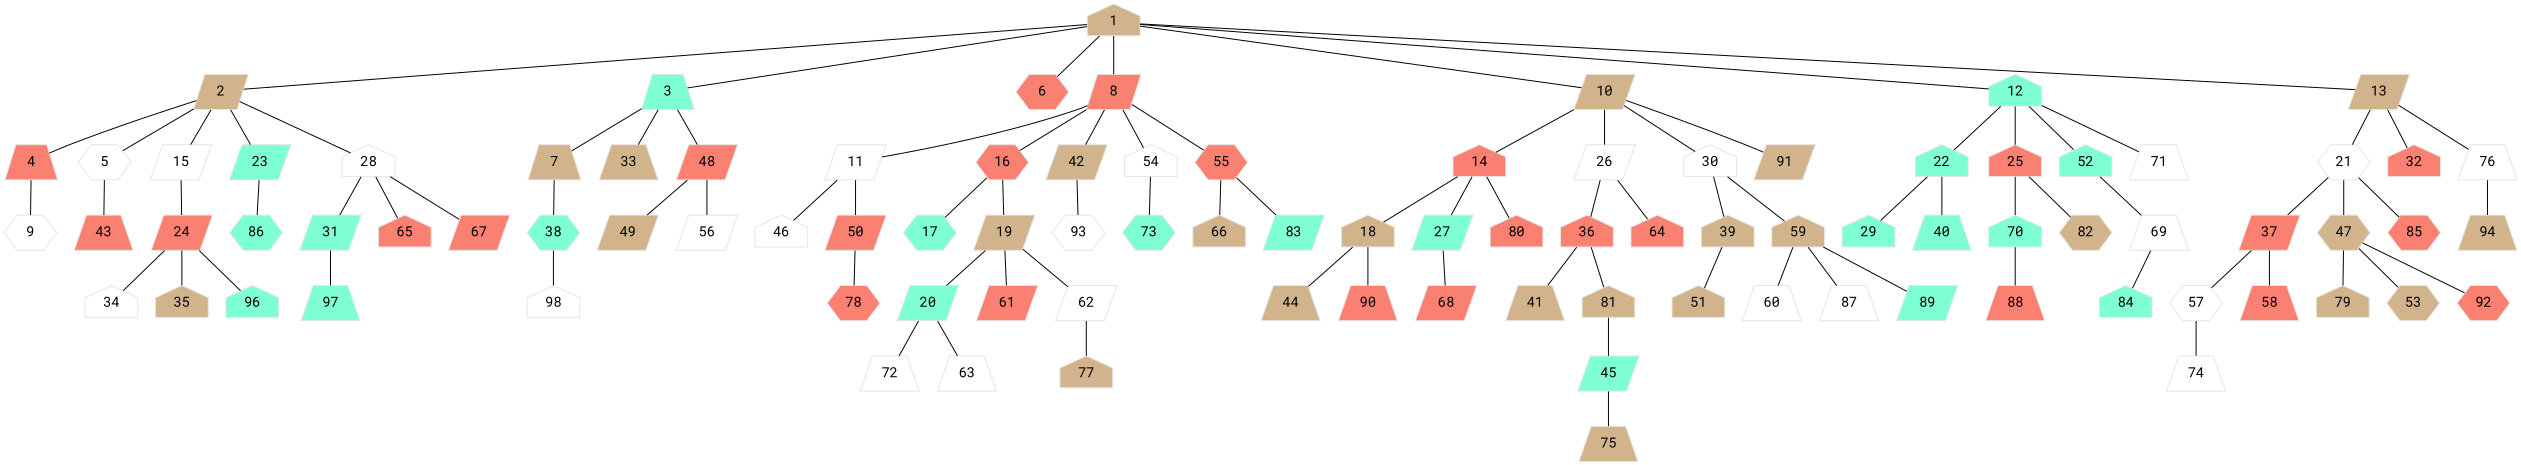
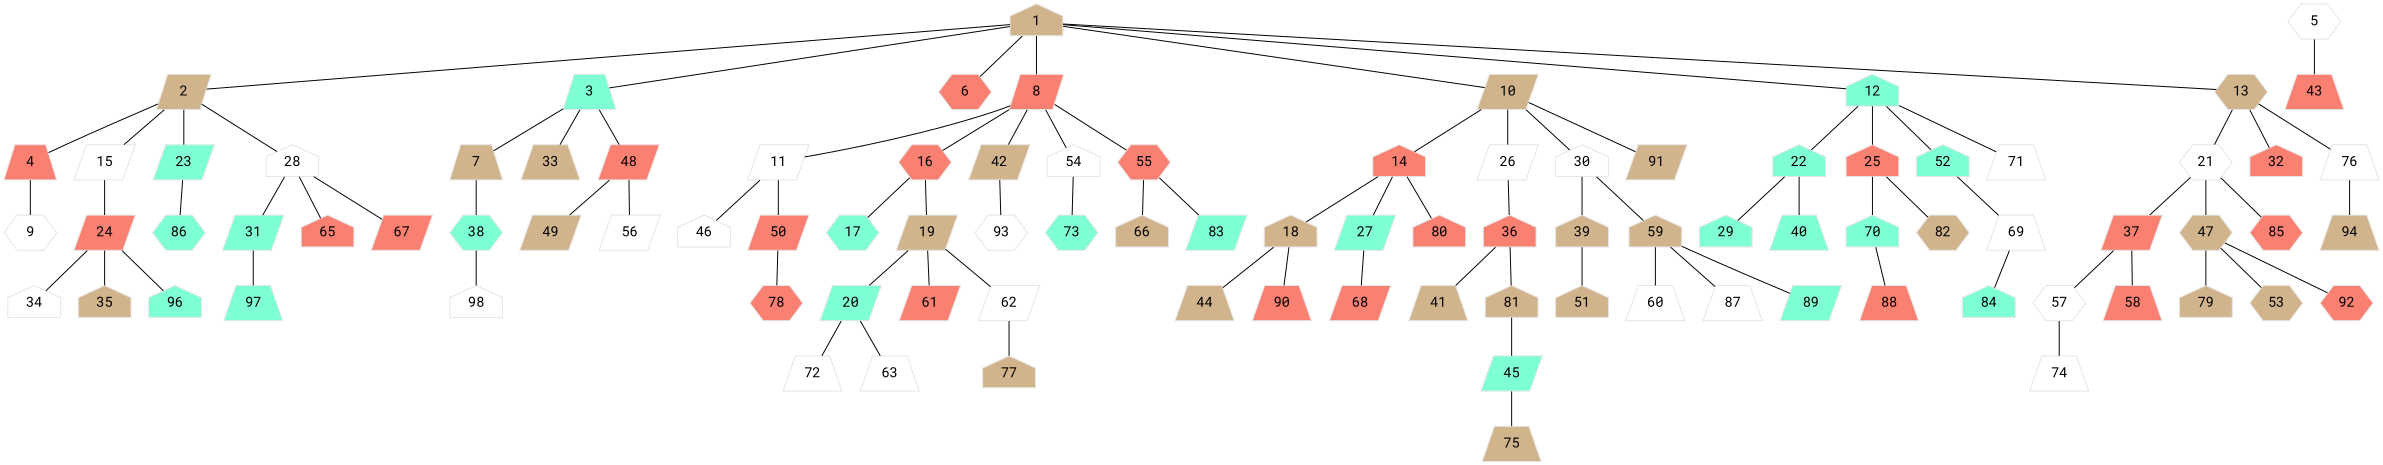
(2379, 92) -> (2241, 92)
(158, 130) -> none
(1657, 233) -> none
